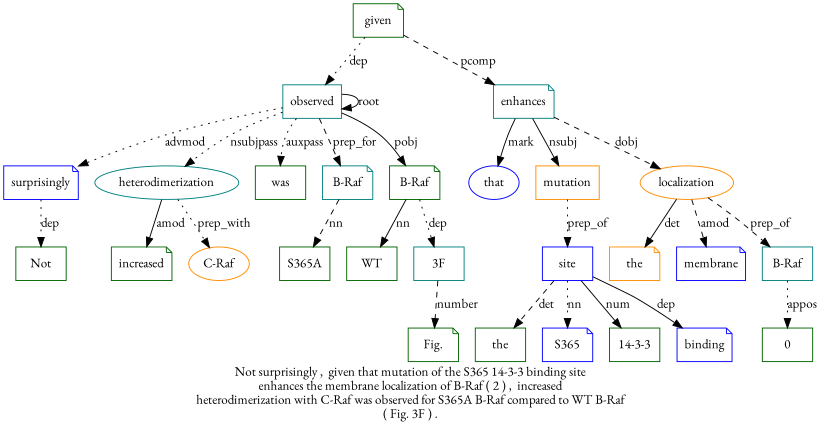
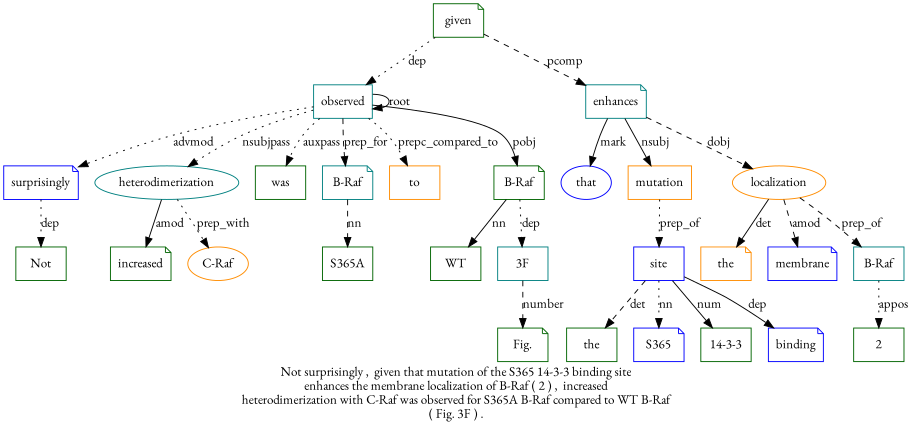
none -> (415, 183)
(787, 345) -> (879, 345)
